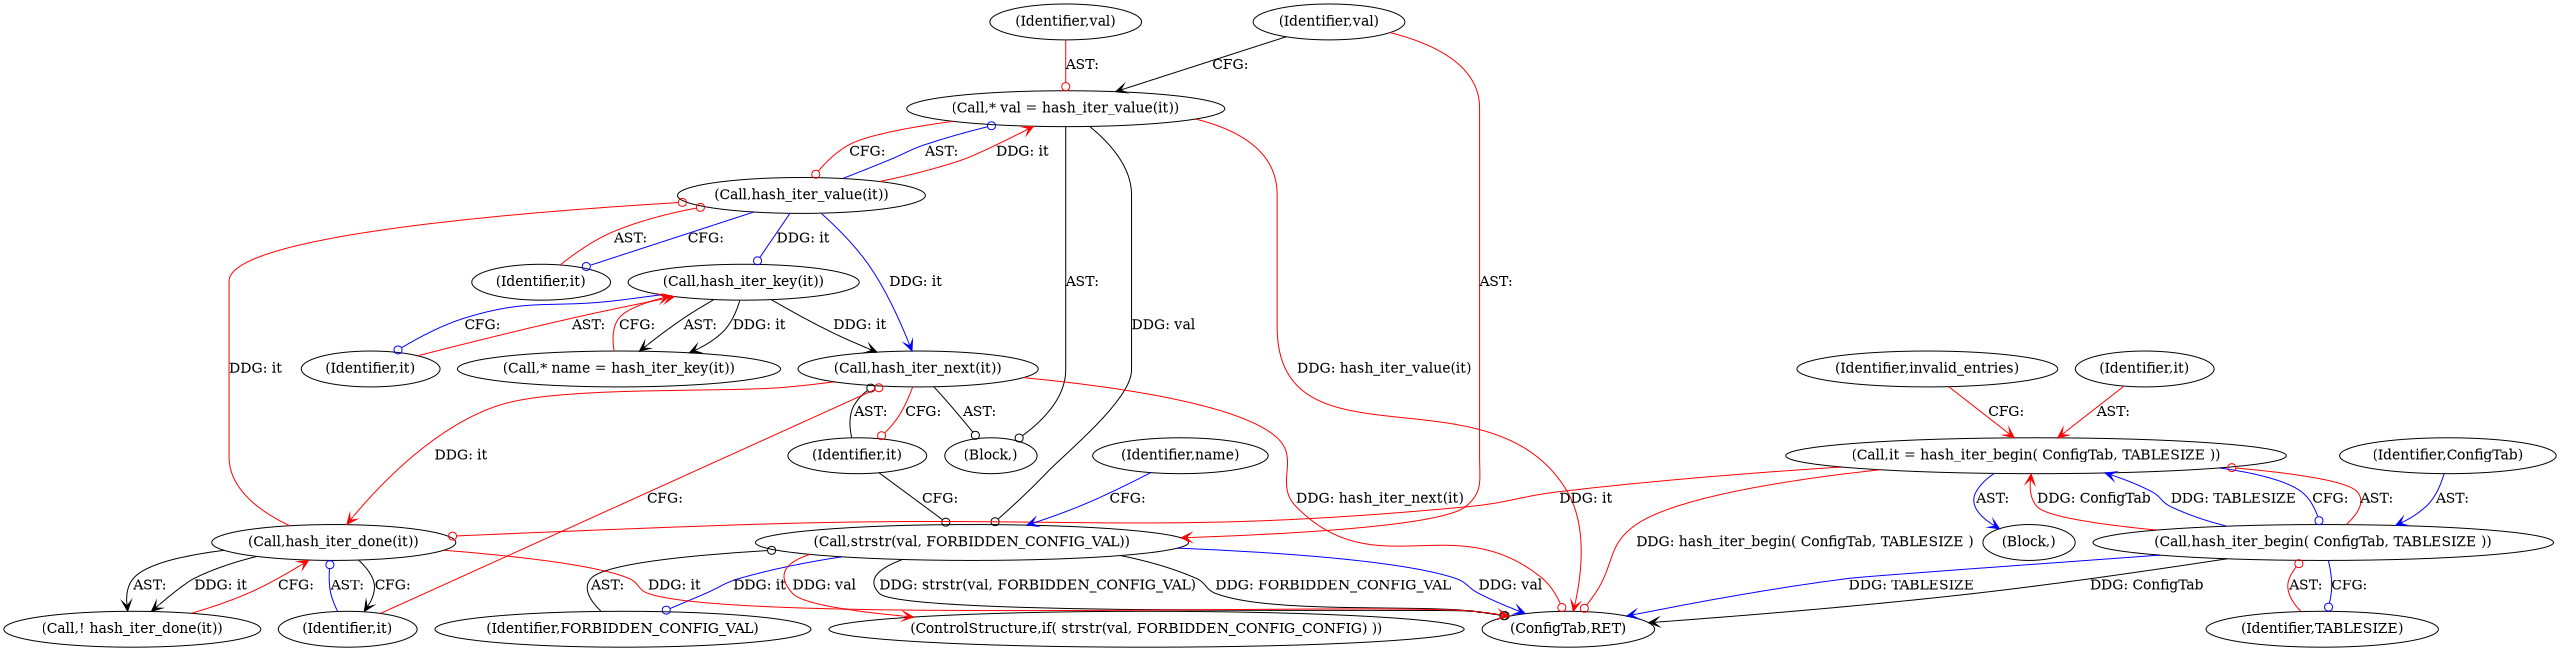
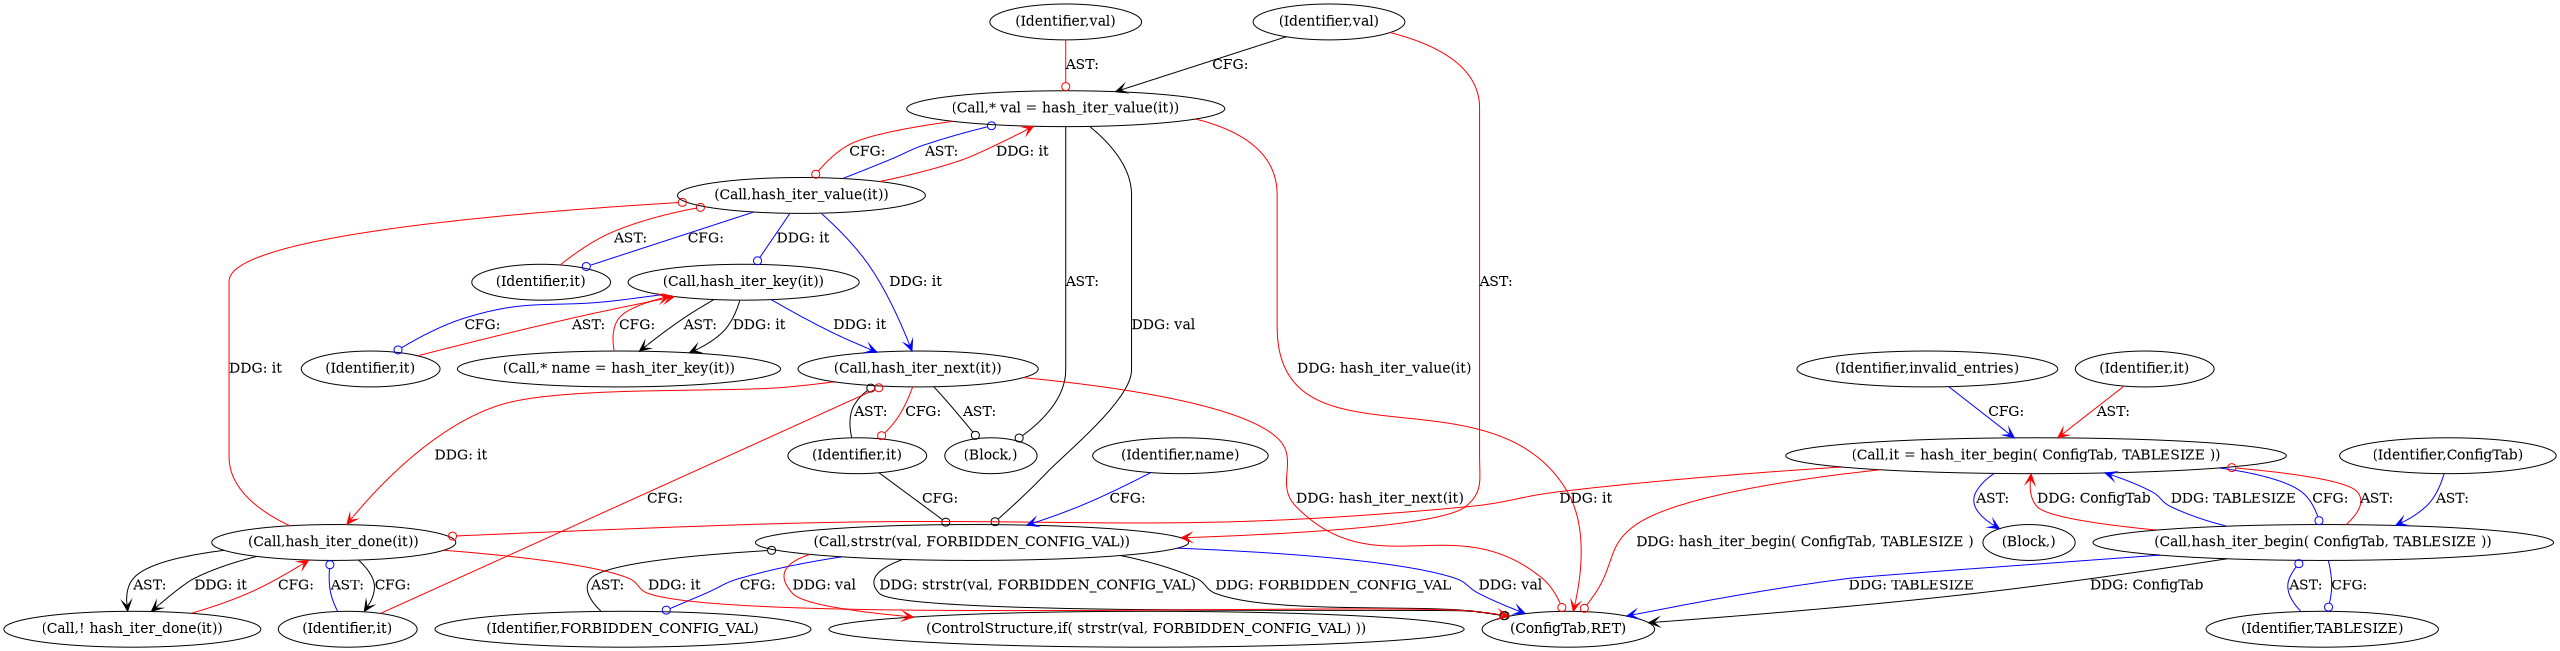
(819, 326) -> (819, 326)
(1978, 409) -> (1978, 409)
(760, 586) -> (760, 586)
(2288, 590) -> (2288, 590)
(1147, 629) -> (1147, 629)
